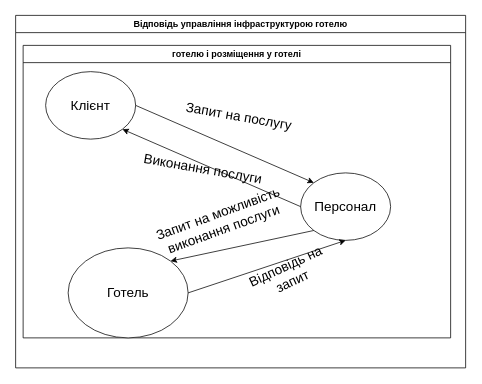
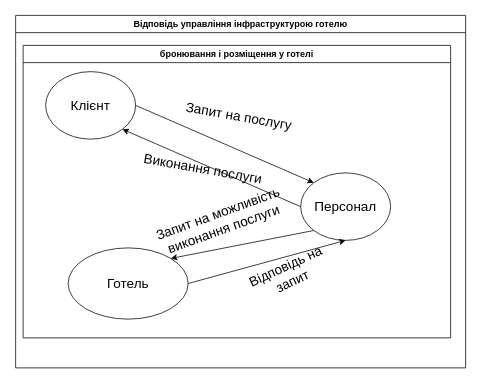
(236, 54) -> (236, 54)
(128, 293) -> (128, 284)
